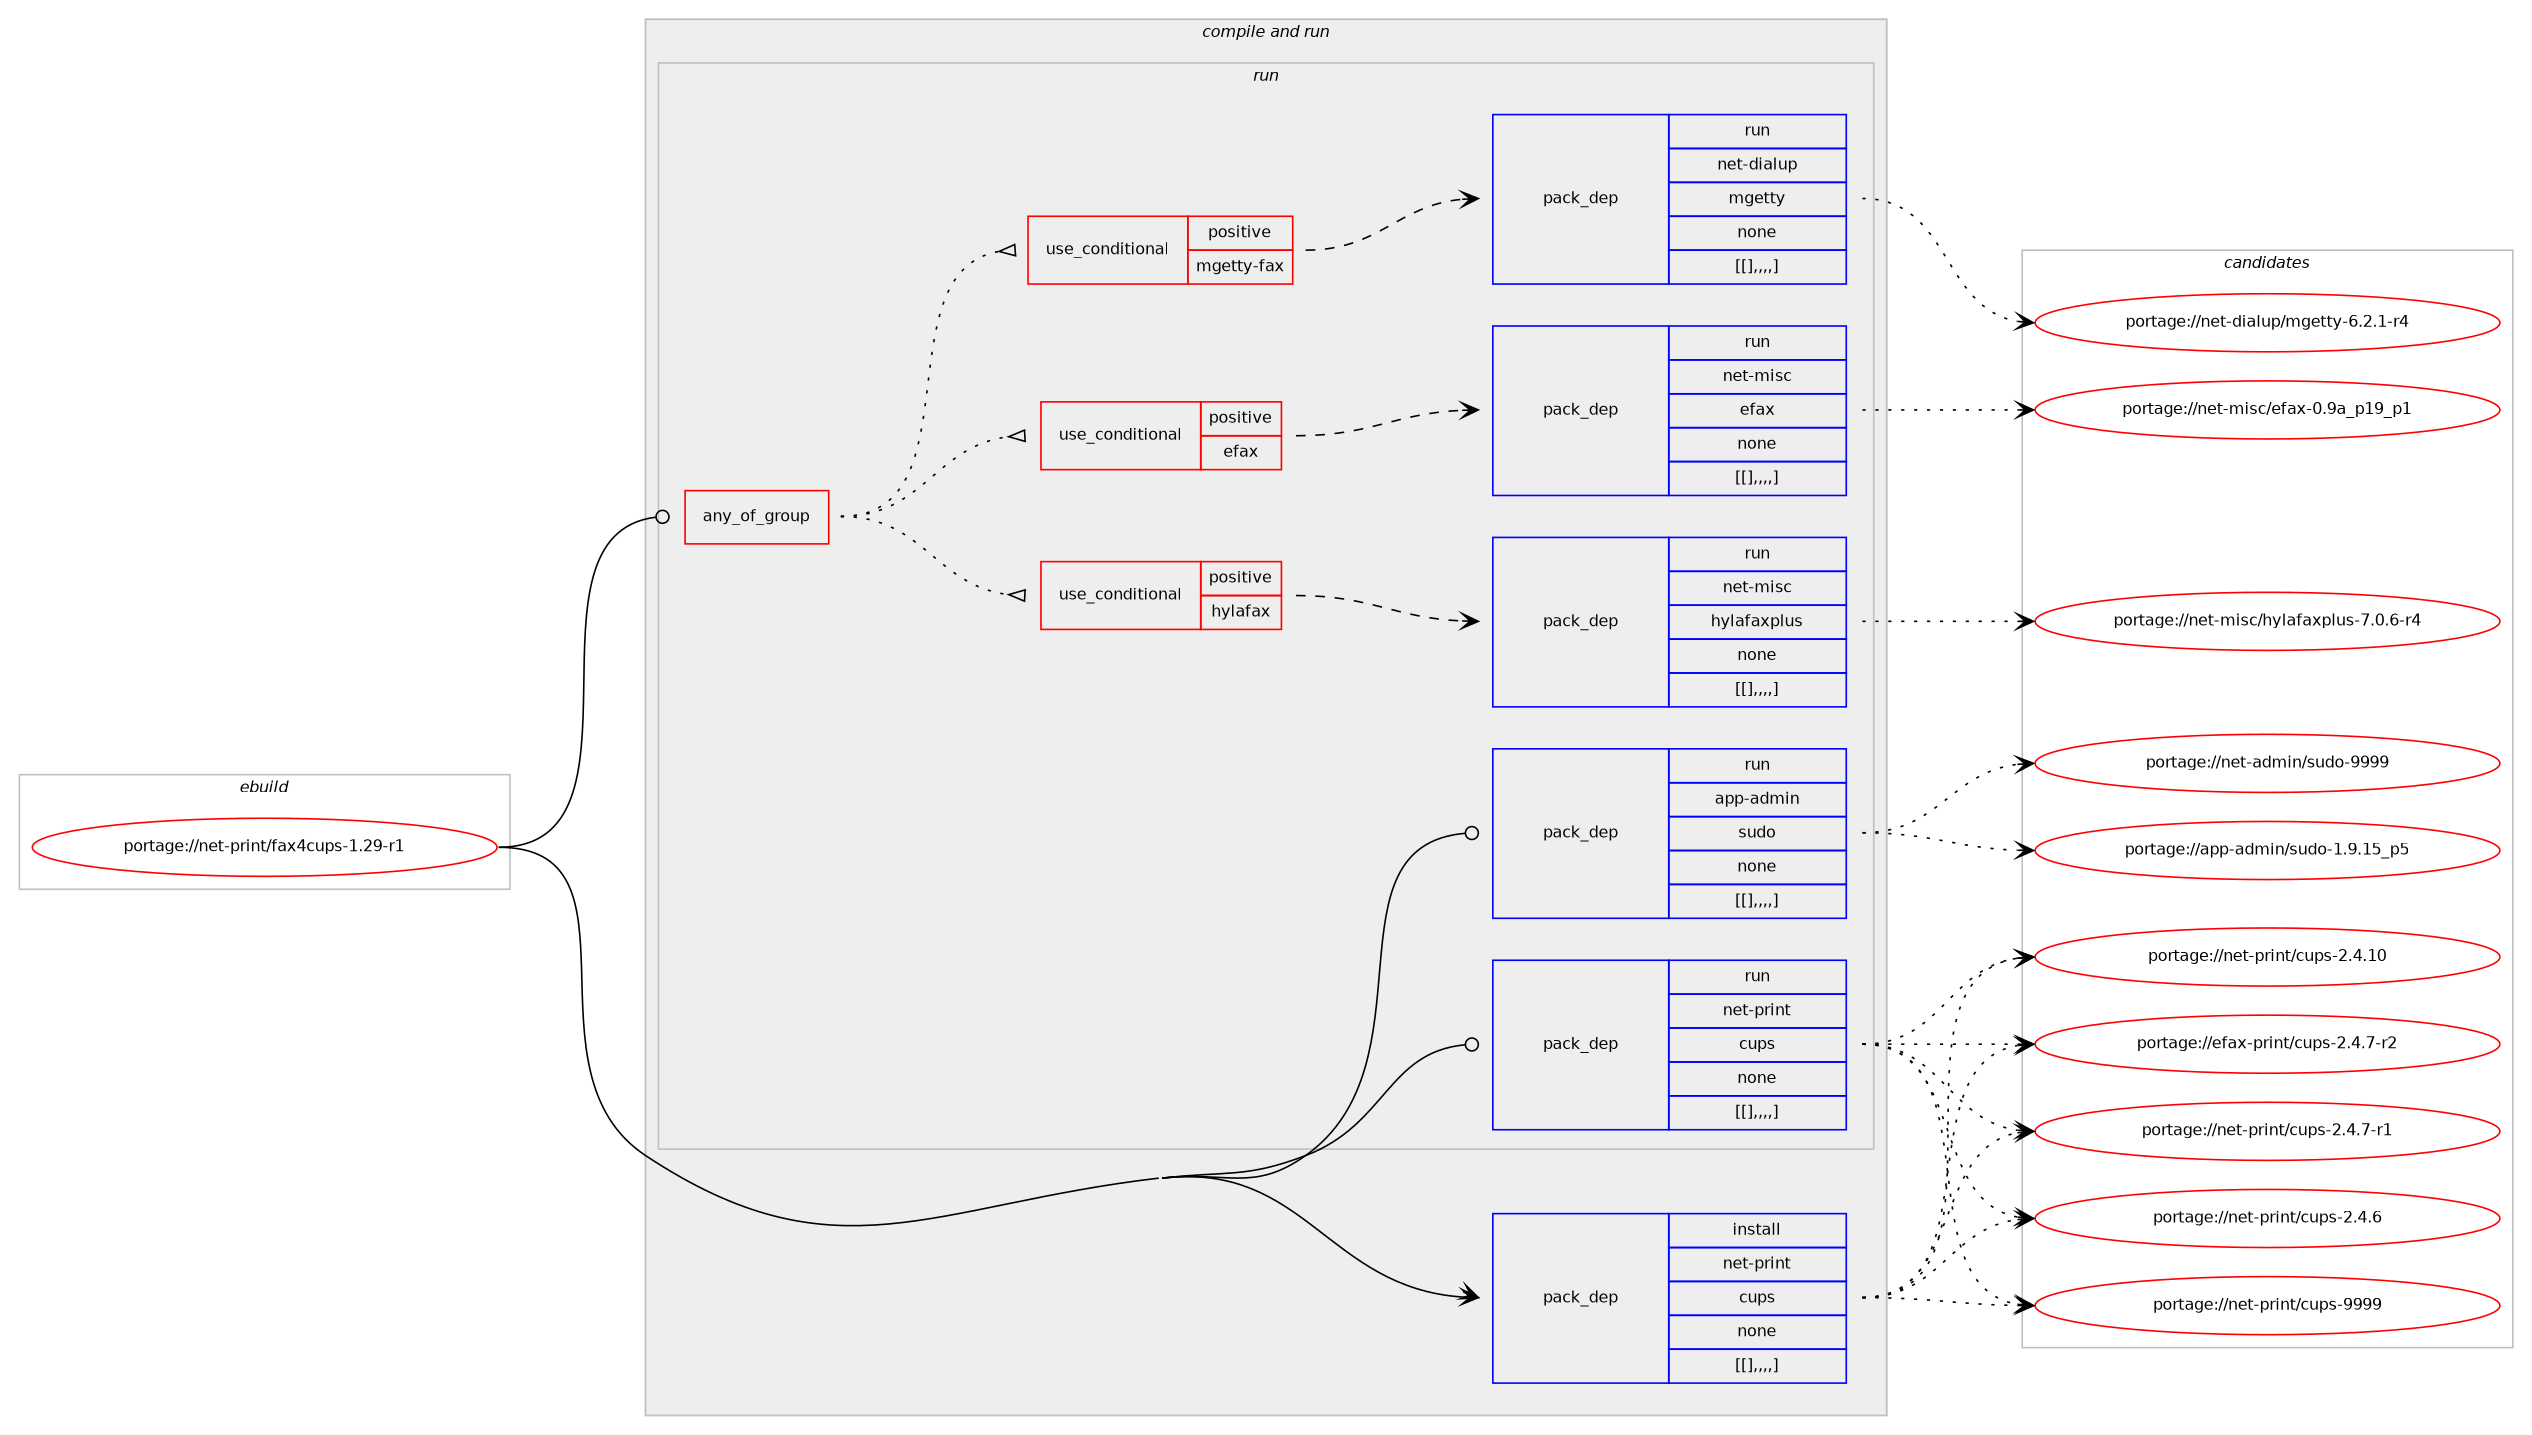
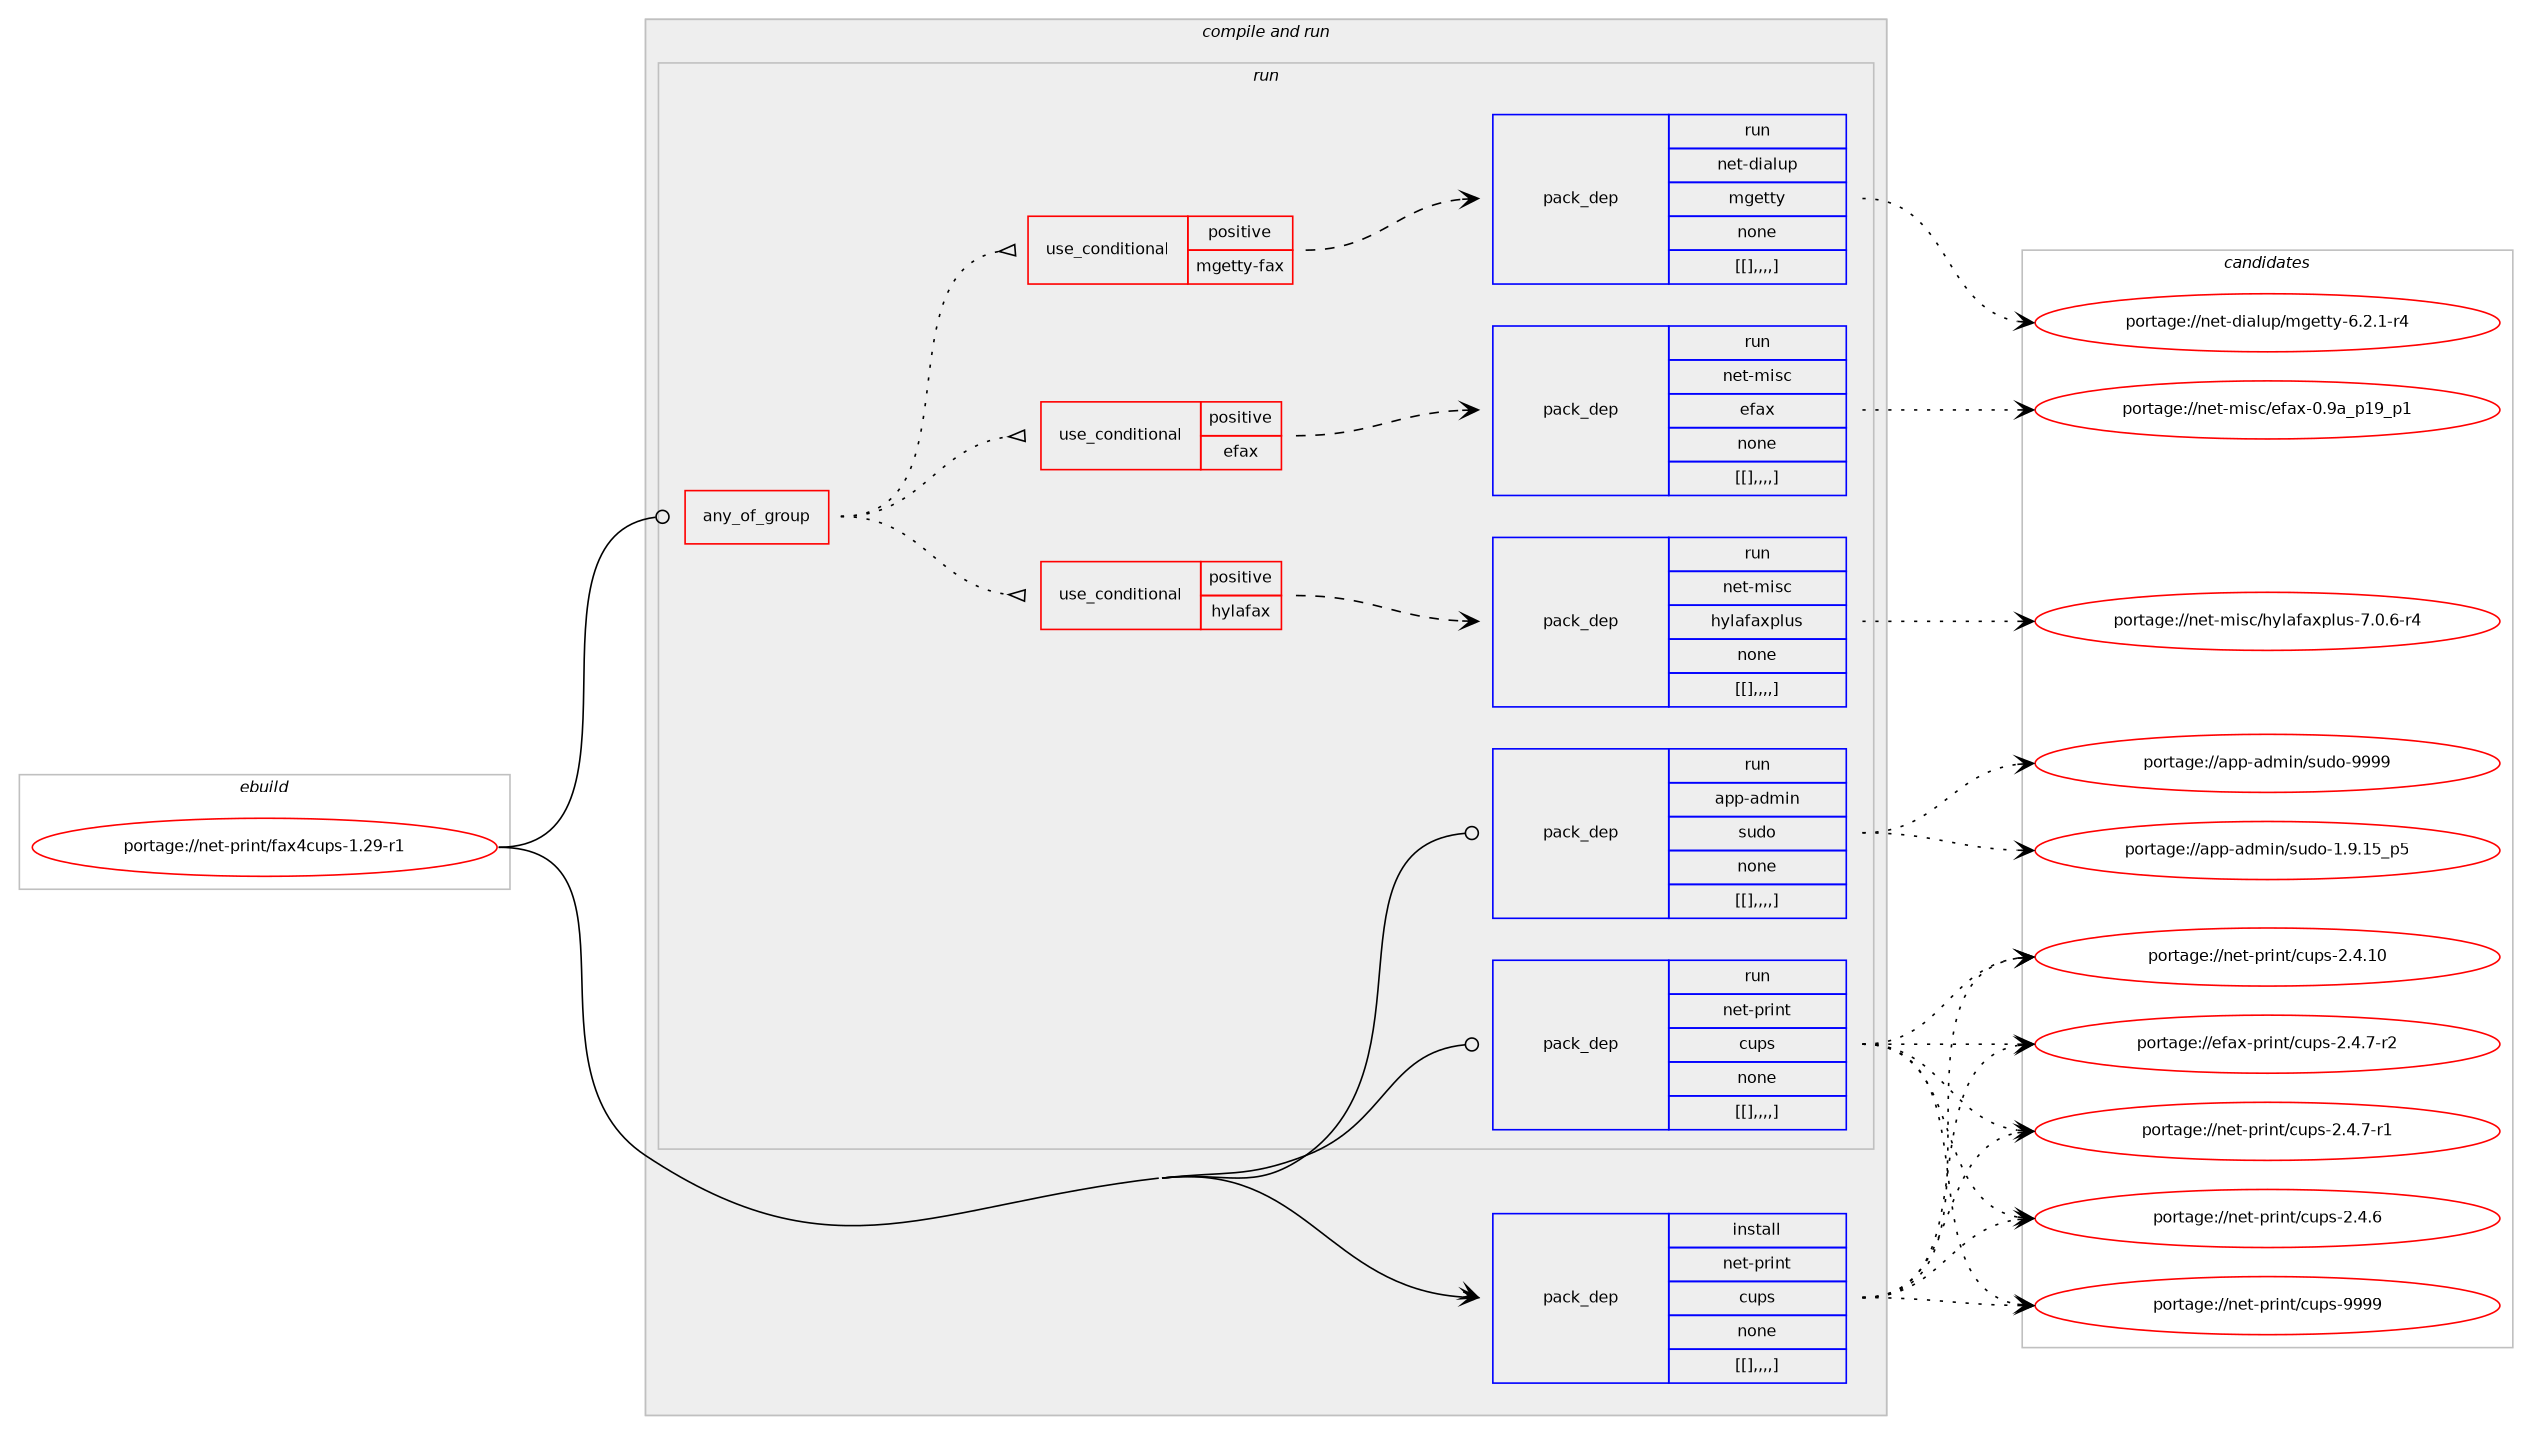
(2268, 763) -> (2268, 763)
